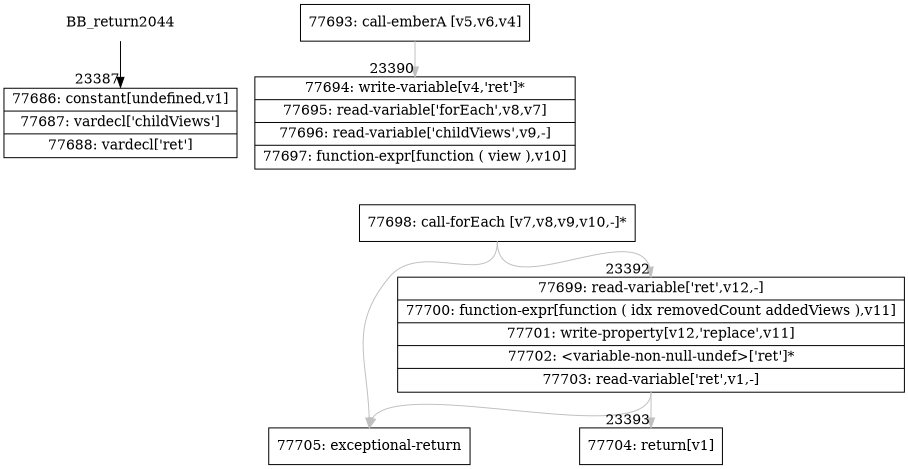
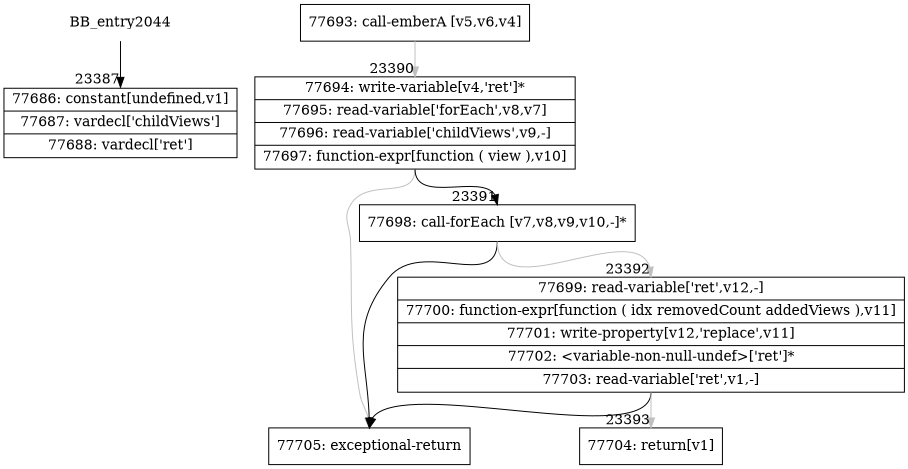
(120, 23) -> (120, 23)
none -> (451, 187)
none -> (351, 272)
(383, 286) -> (383, 286)
(515, 411) -> (515, 411)
